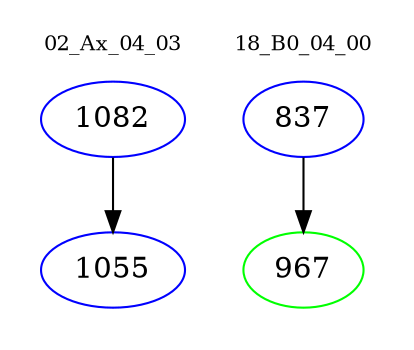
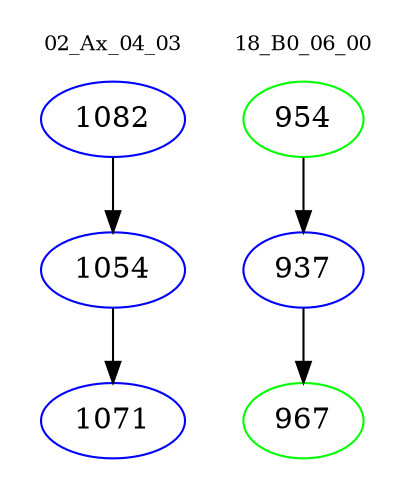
(303, 45) -> (303, 45)
(303, 119) -> (303, 270)
none -> (303, 119)
(113, 270) -> (113, 270)
none -> (113, 421)
